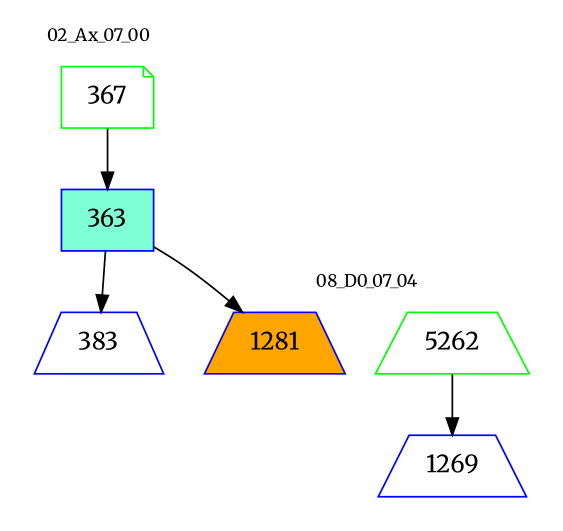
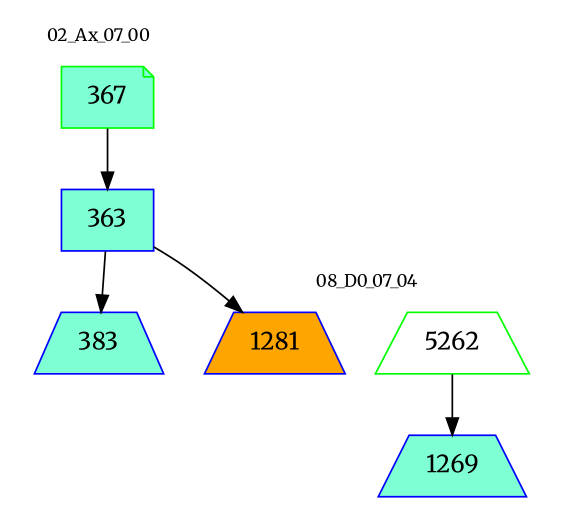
(108, 97) -> (108, 97)
(99, 343) -> (99, 343)
(452, 466) -> (452, 466)
